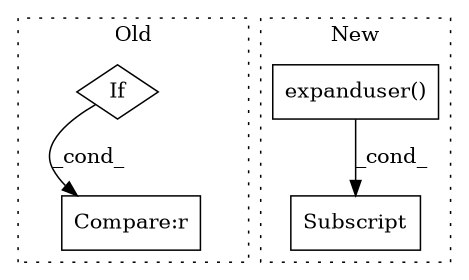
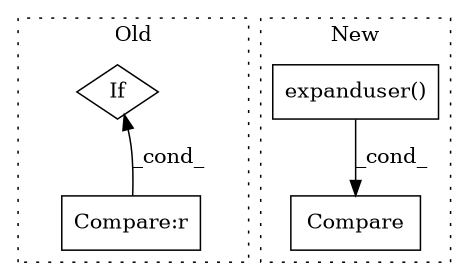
(55, 139) -> (133, 162)
(356, 223) -> (356, 223)
